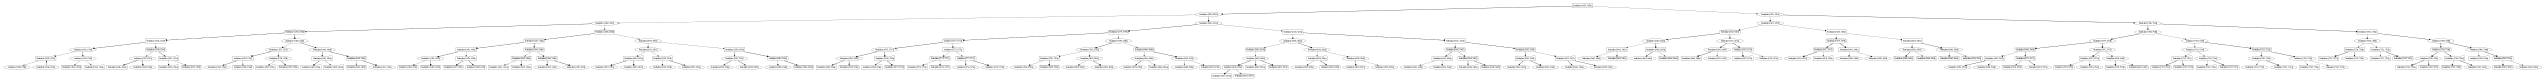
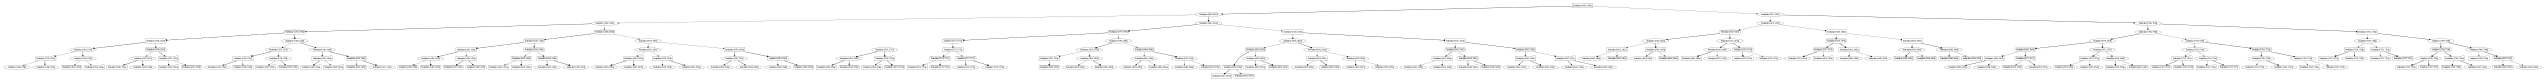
(919, 45) -> none
(1245, 63) -> (1241, 57)
(47, 64) -> (45, 62)
(1024, 67) -> none
